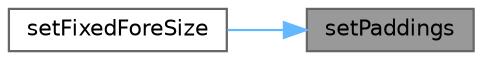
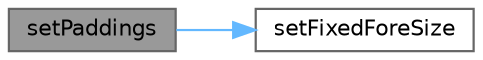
(255, 30) -> (205, 30)
